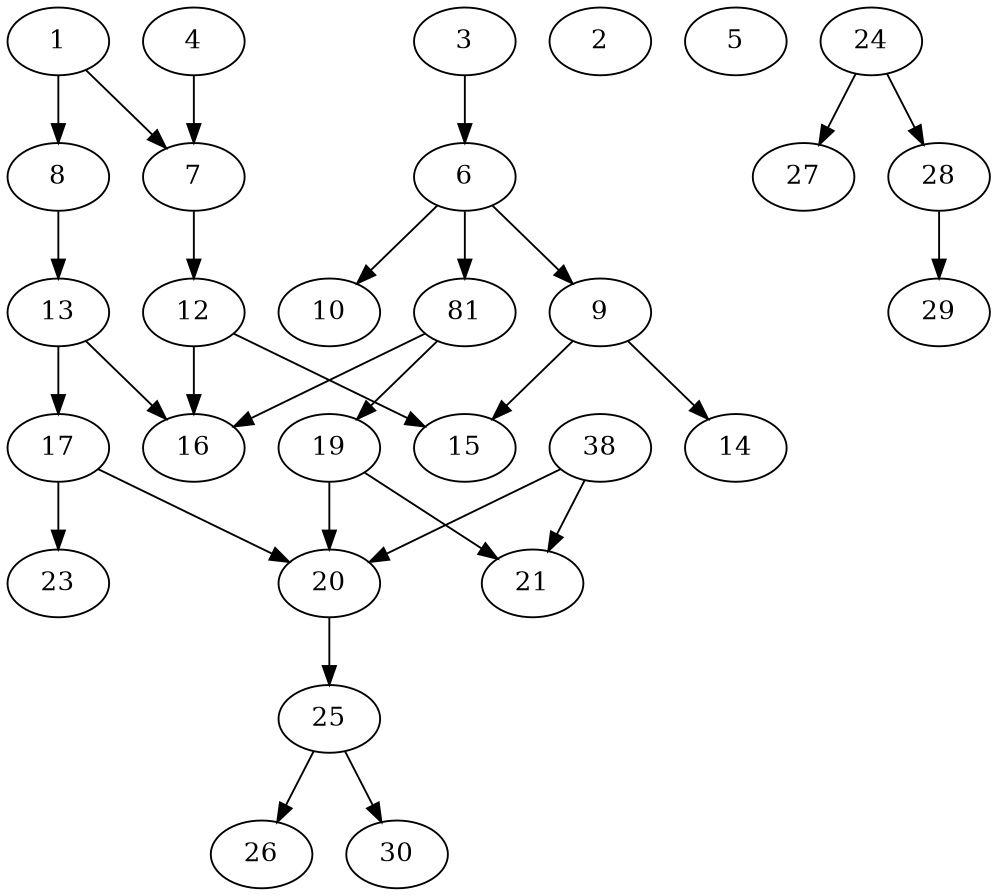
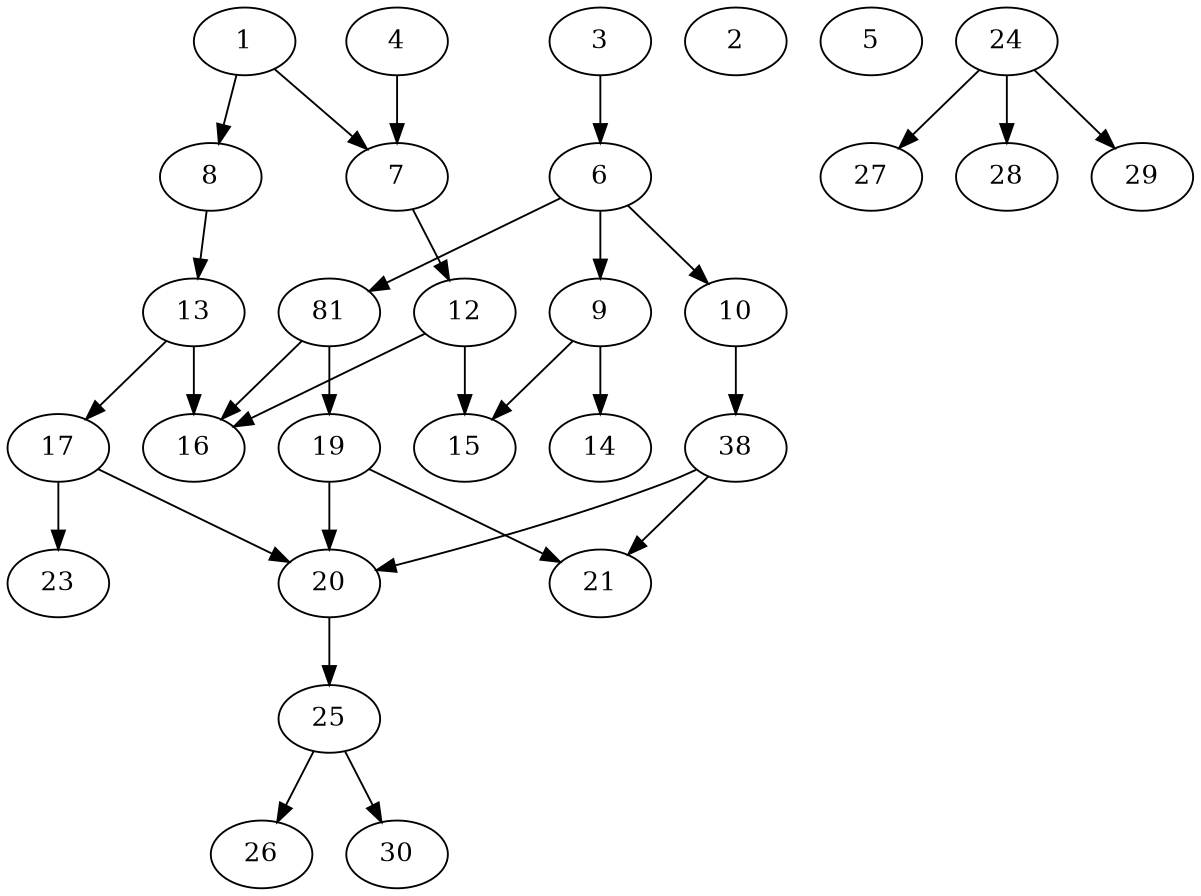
(939, 235) -> (1068, 102)
none -> (736, 371)
